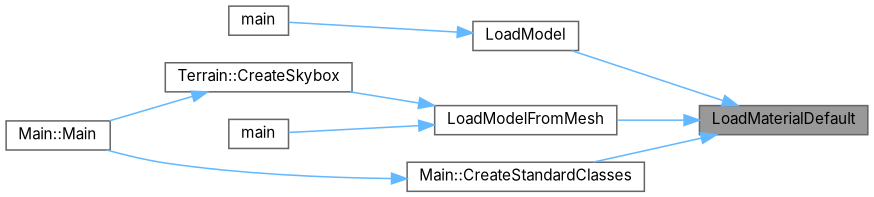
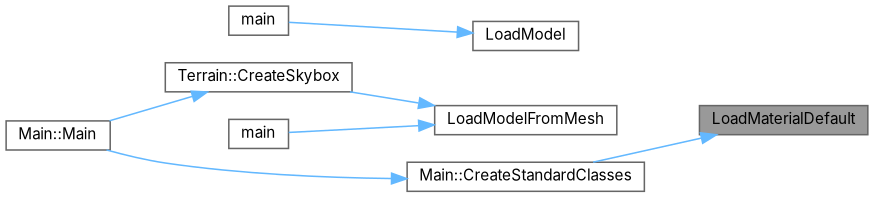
(647, 76) -> none
(650, 120) -> none
